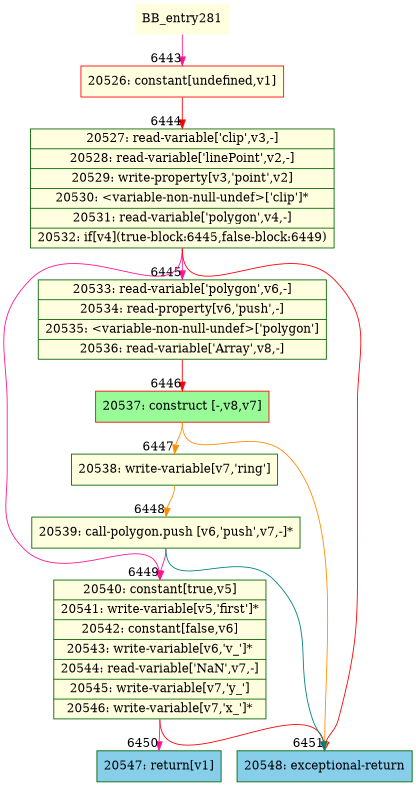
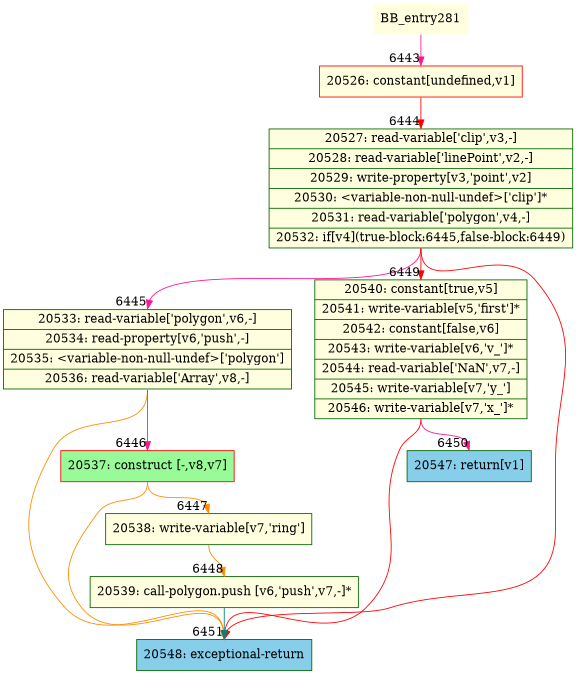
(182, 371) -> (147, 416)
(7, 400) -> (421, 260)
none -> (34, 557)
(164, 562) -> none
